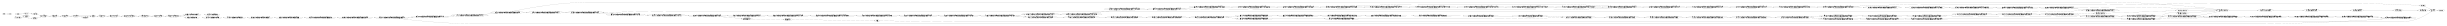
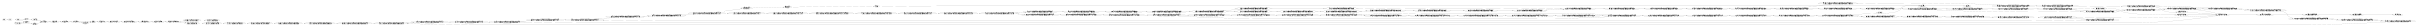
(2423, 10) -> none
(260, 18) -> (260, 23)
